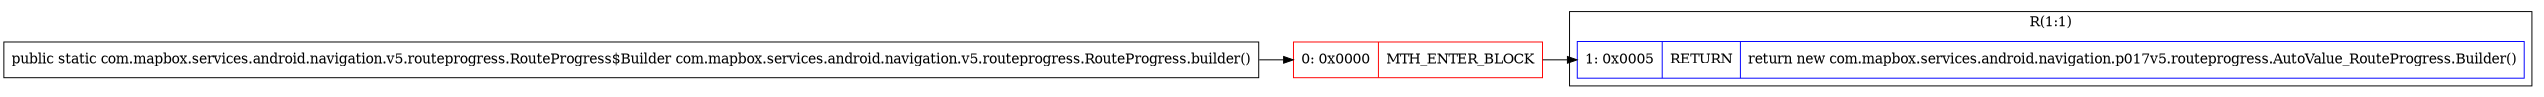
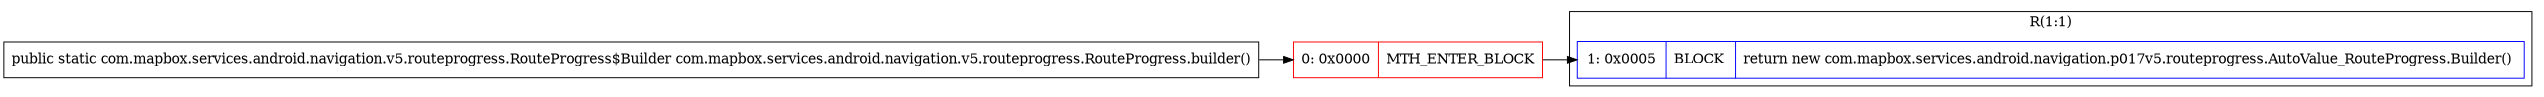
(1701, 59) -> (1699, 59)
